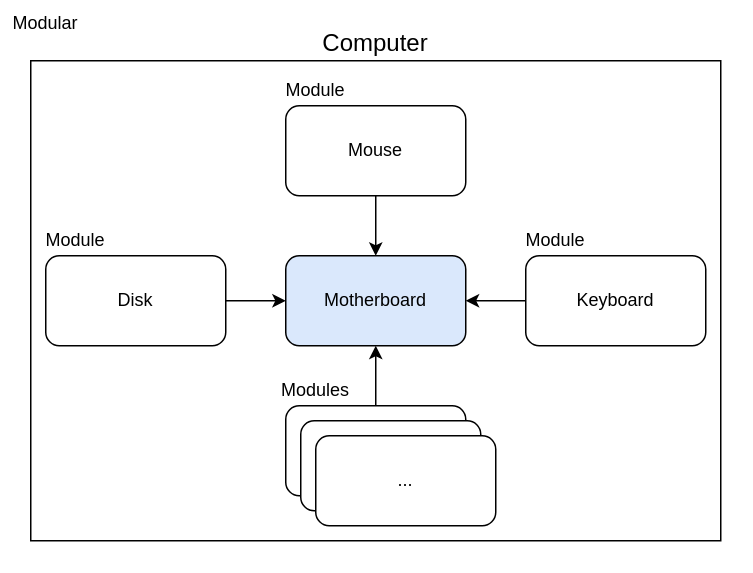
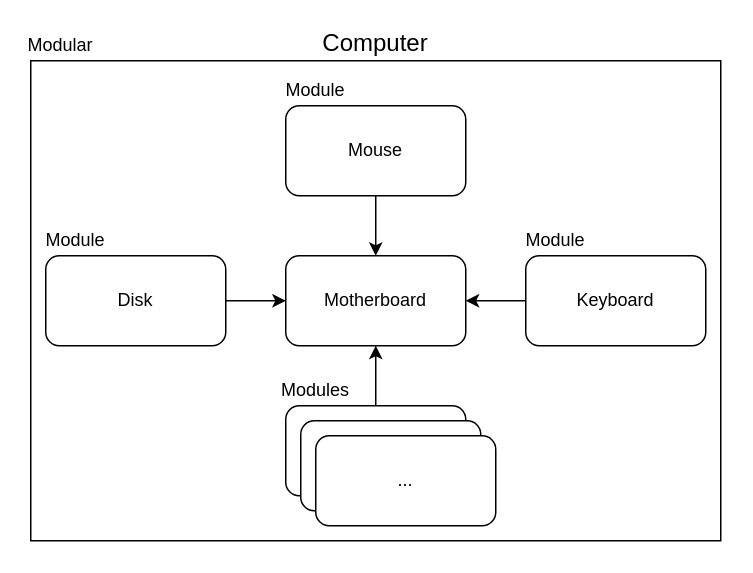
(46, 23) -> (61, 46)
(376, 301) -> (376, 301)
